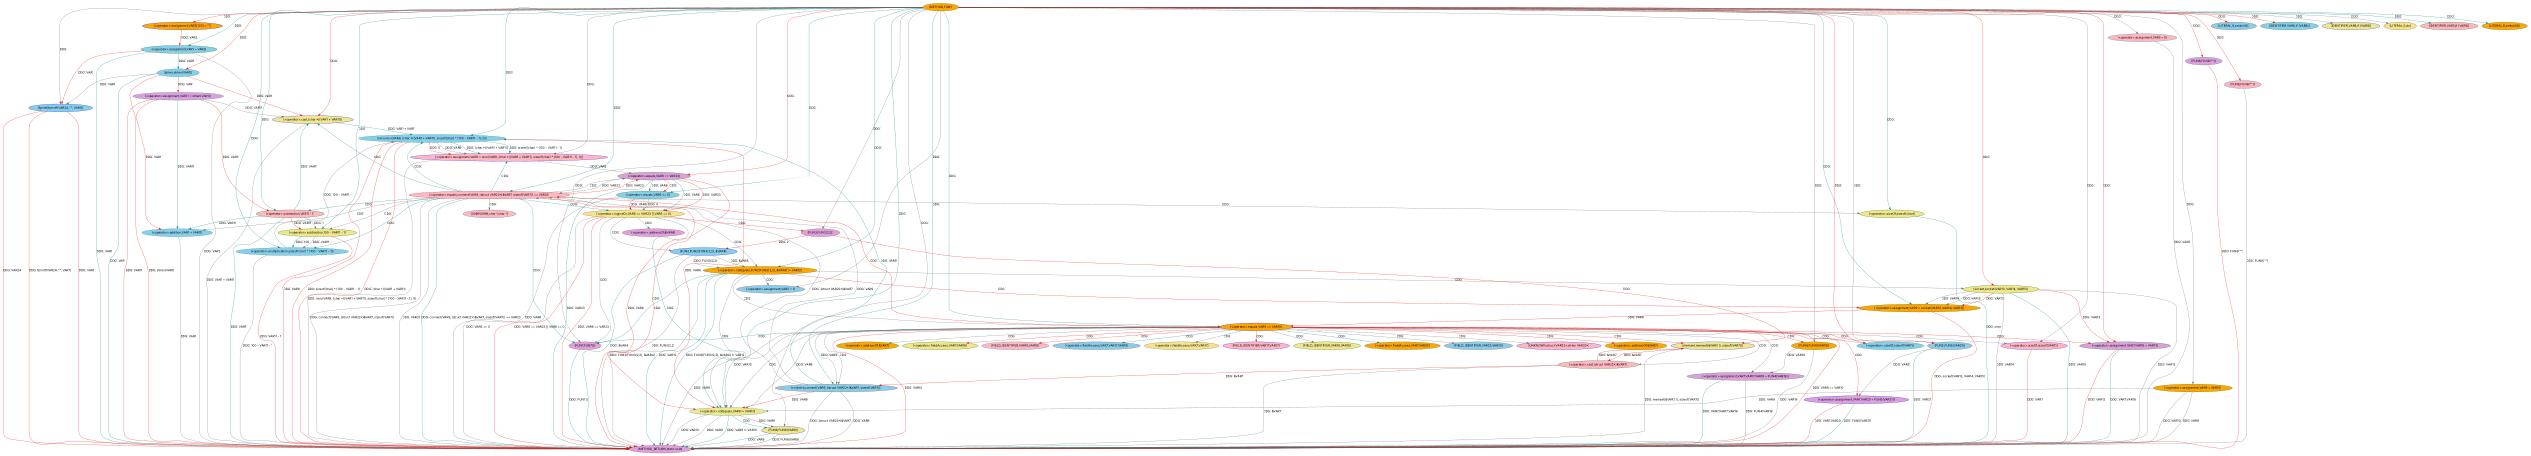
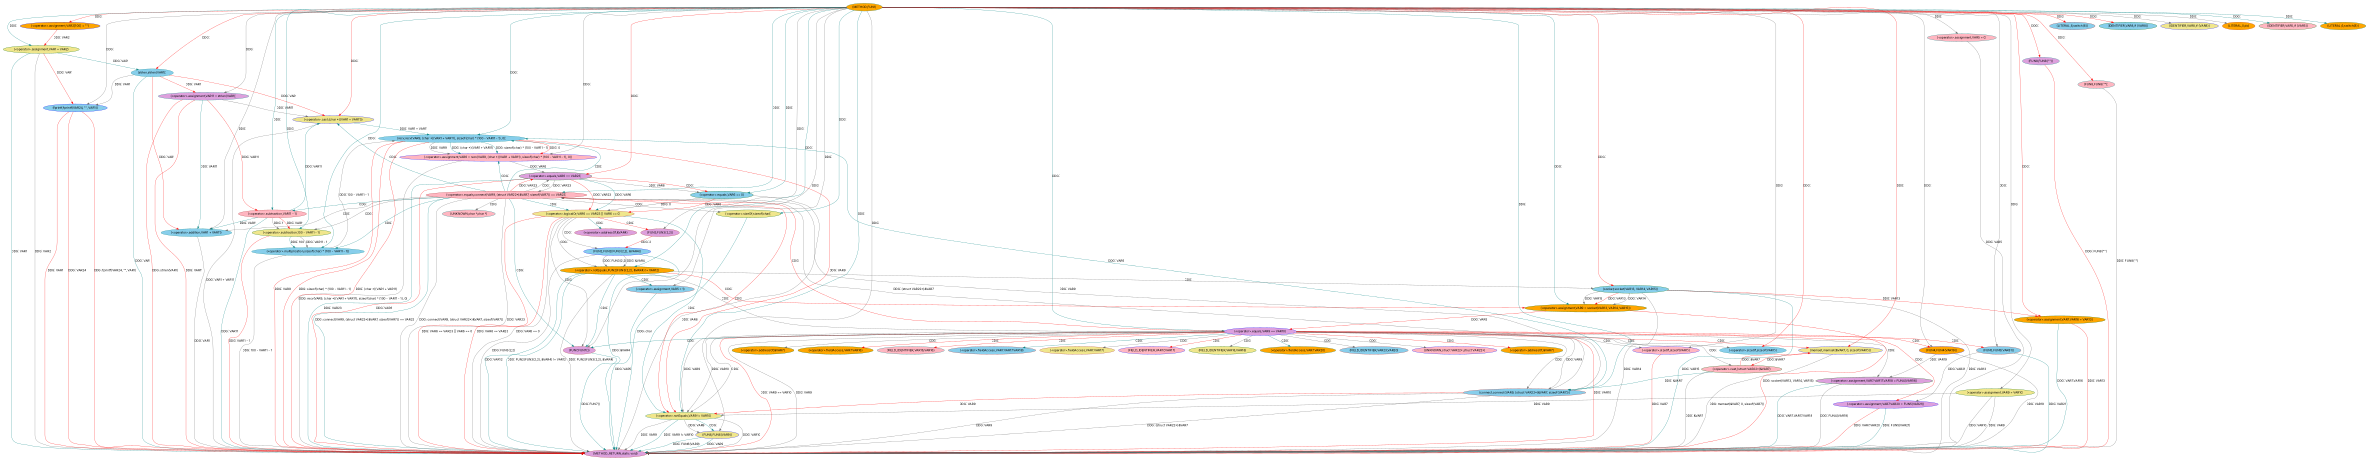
none -> (505, 9)
none -> (274, 24)
(2400, 26) -> (2239, 26)
(179, 49) -> (41, 49)
(290, 214) -> (272, 214)
(1333, 272) -> (1836, 8)
(2001, 289) -> (1631, 289)
(1256, 327) -> (1260, 332)
(1790, 331) -> none
(940, 346) -> (836, 350)
(1559, 346) -> (1455, 350)
(1814, 346) -> (1942, 350)
(1950, 346) -> (1999, 350)
(2125, 346) -> (2060, 320)
(740, 351) -> none
none -> (622, 363)
(1220, 373) -> (1642, 381)
(2193, 388) -> (1995, 393)
